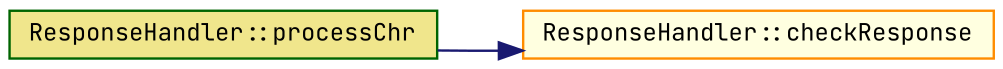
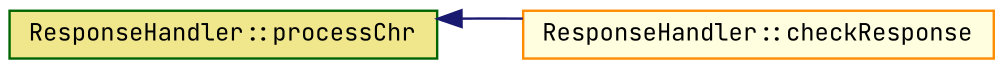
(468, 51) -> (492, 19)
